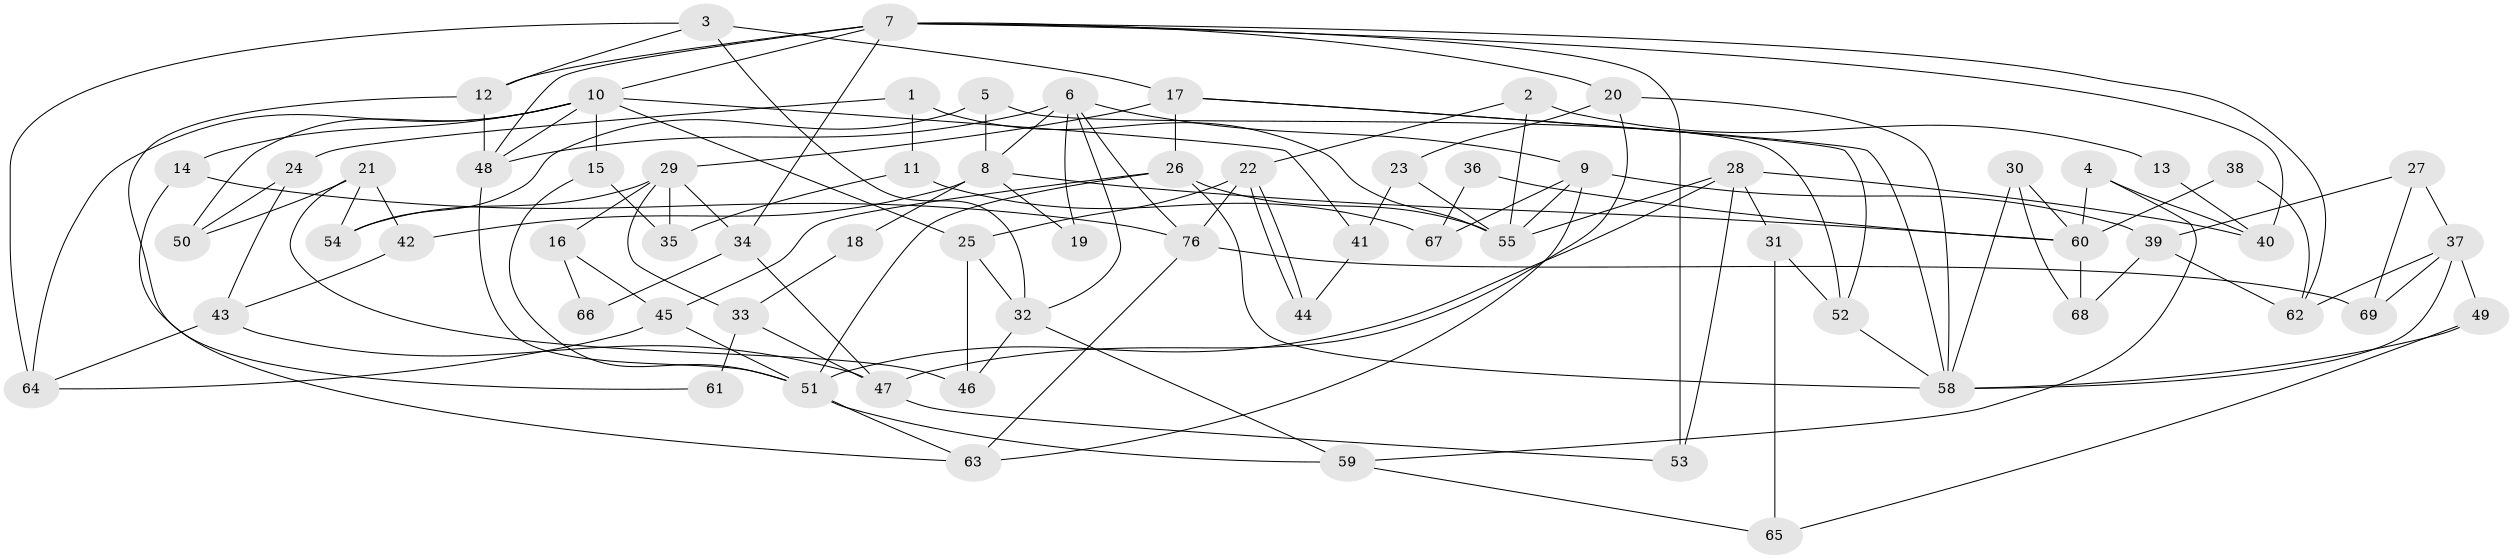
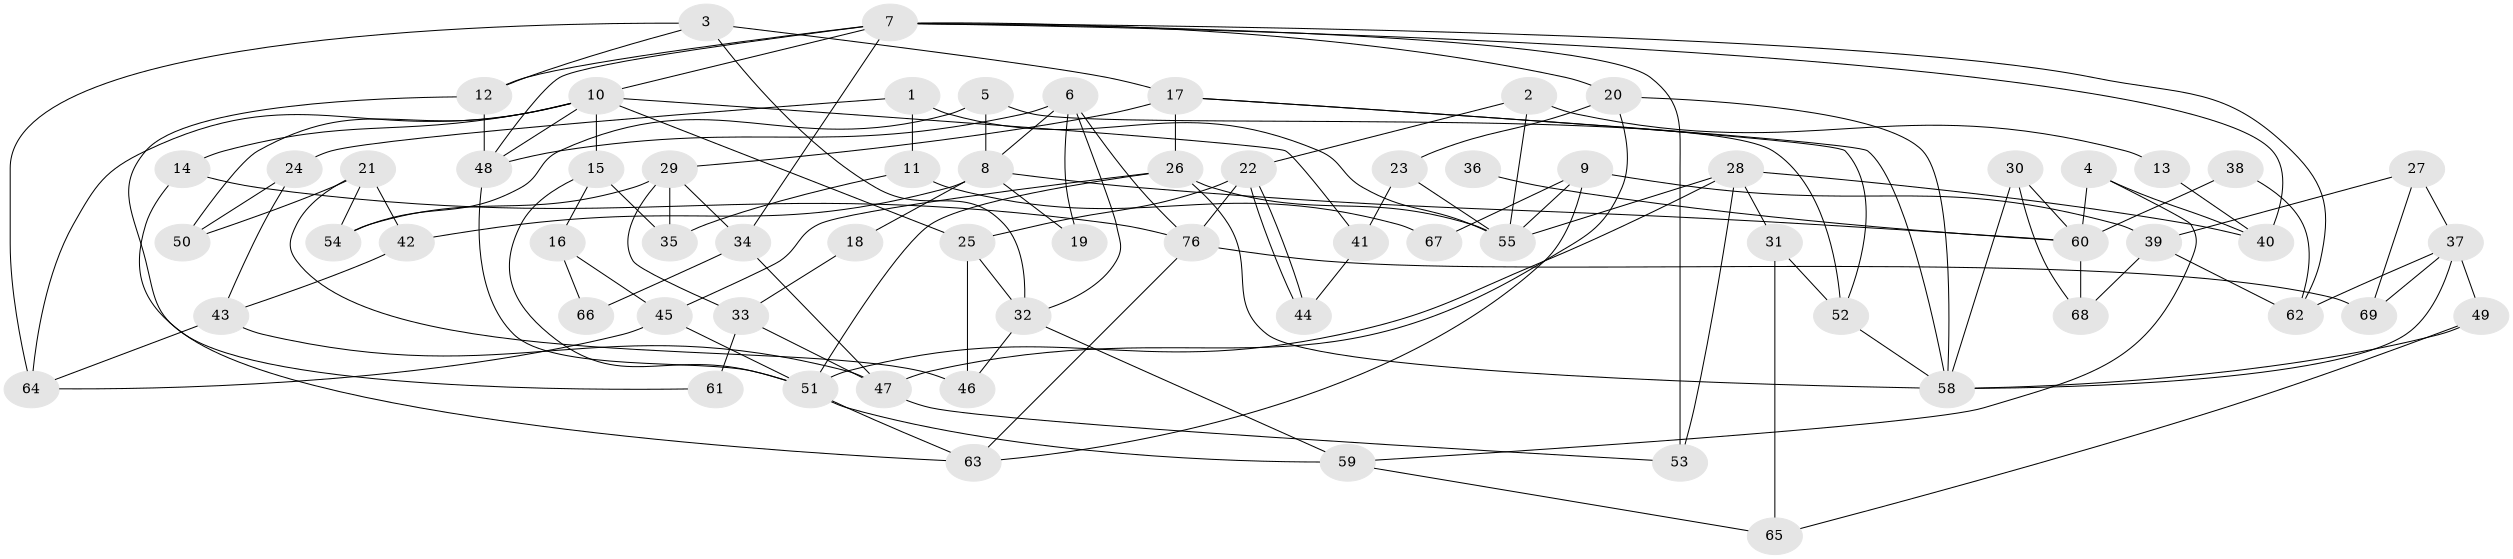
(1327, 133) -> none
(632, 194) -> (577, 206)
(1457, 200) -> none
